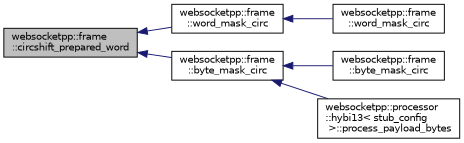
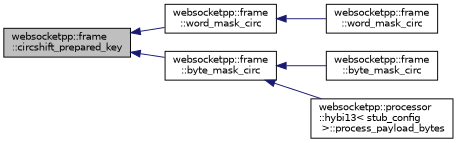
(71, 43) -> (67, 43)
